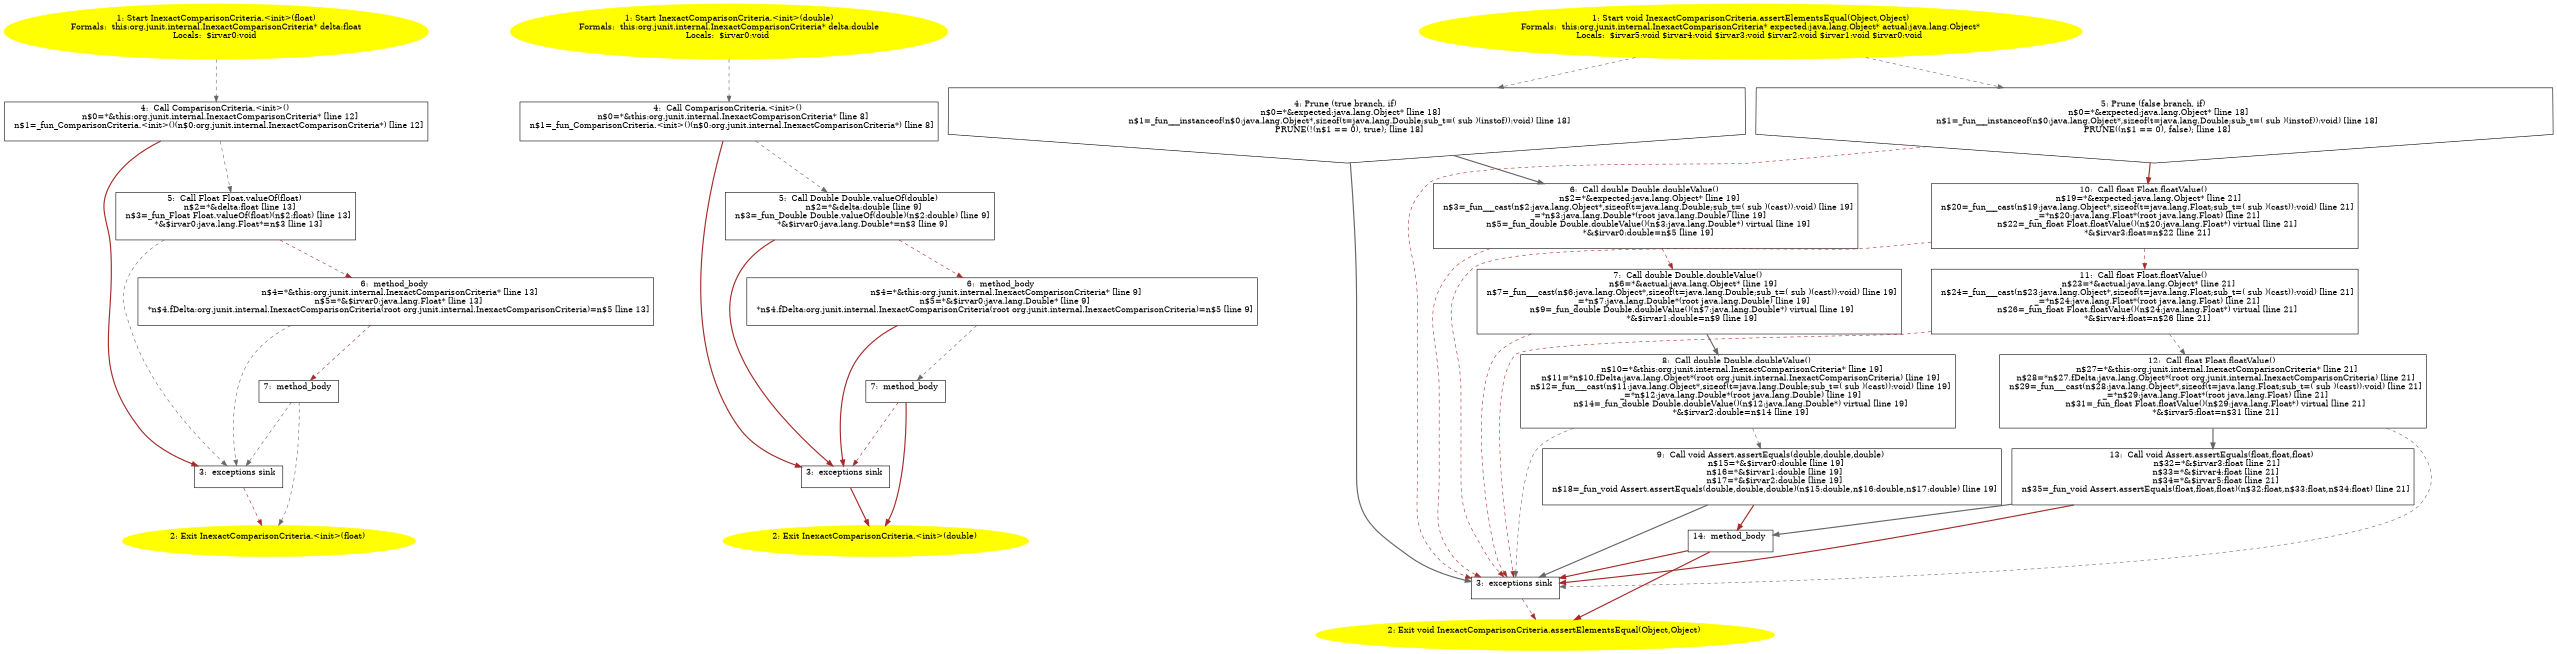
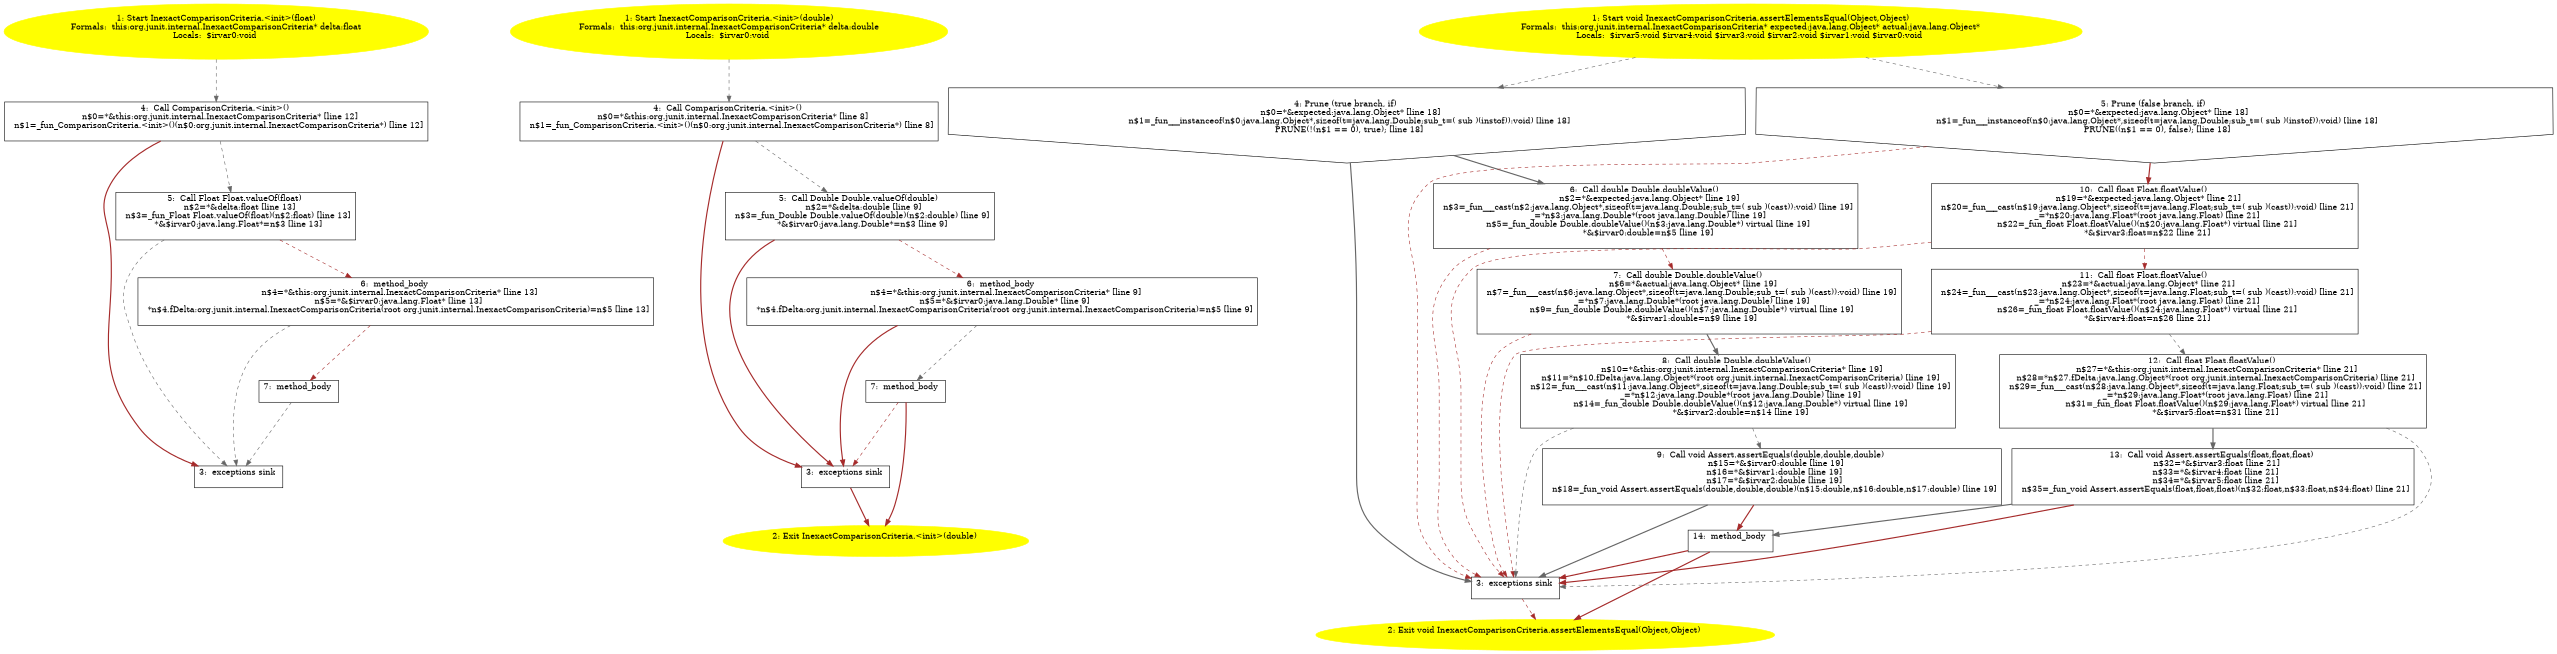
(269, 541) -> none
